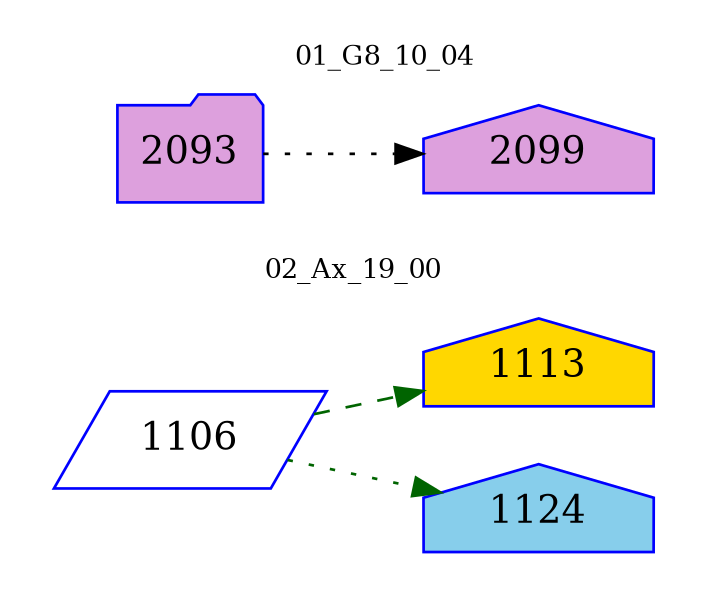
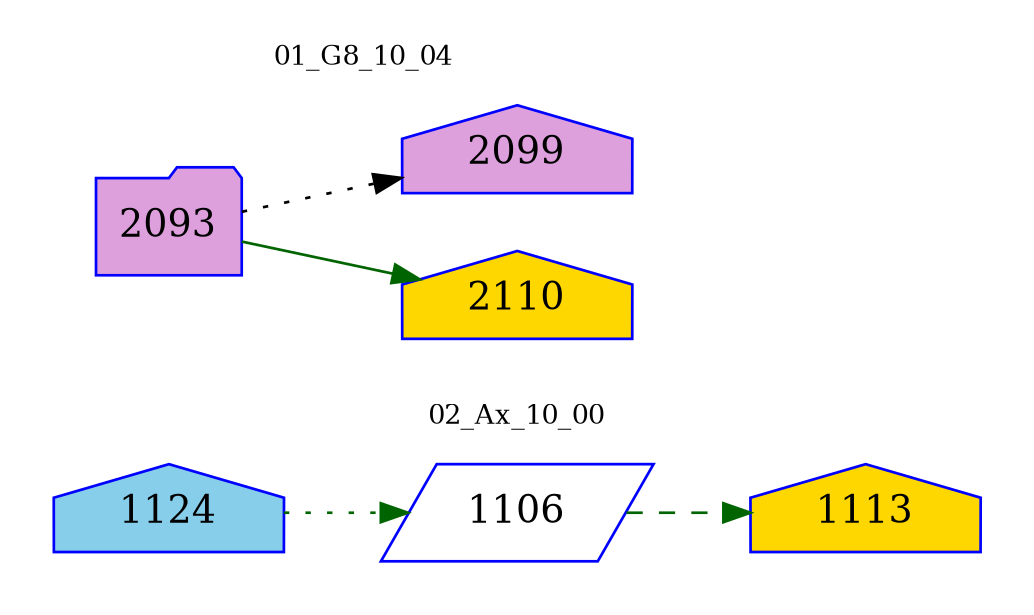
(354, 271) -> (517, 417)
none -> (517, 300)
(351, 473) -> (332, 513)
